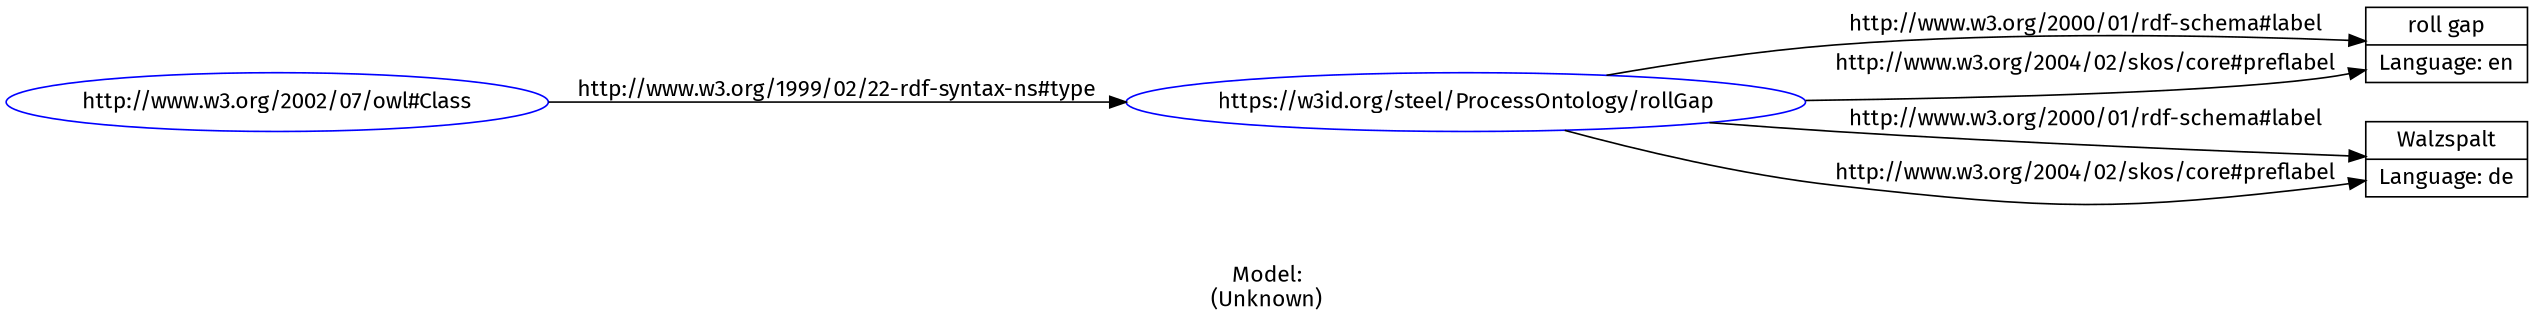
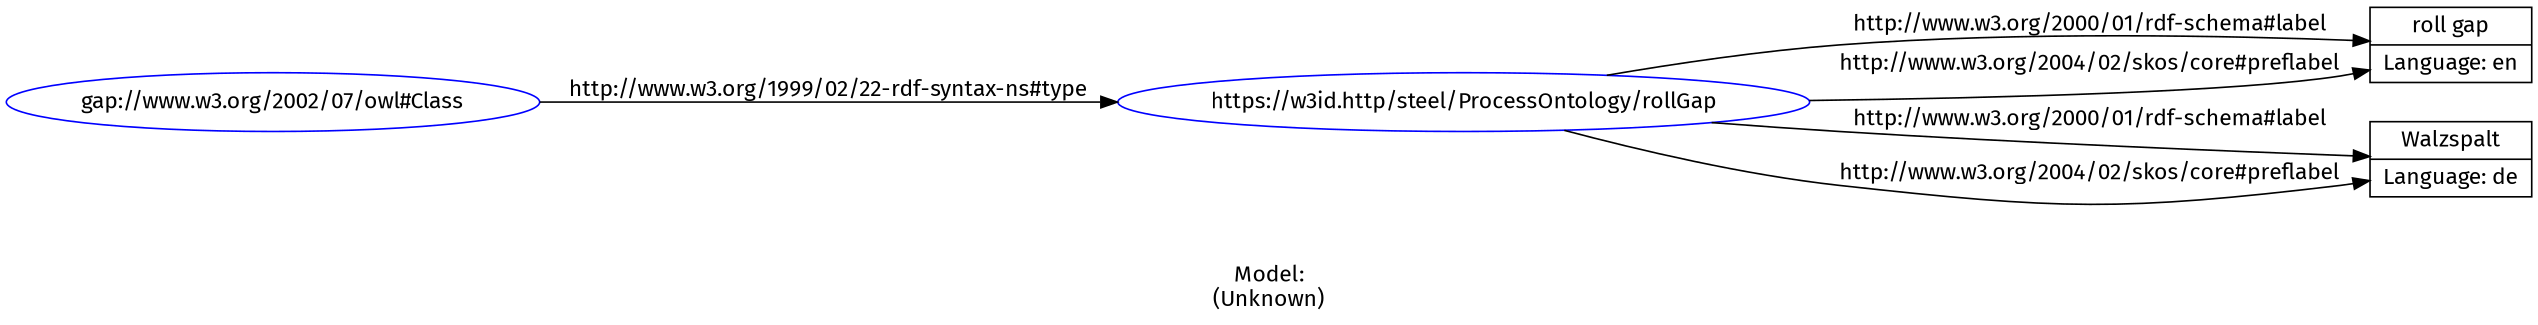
(277, 102) -> (273, 102)
(1466, 102) -> (1464, 102)
